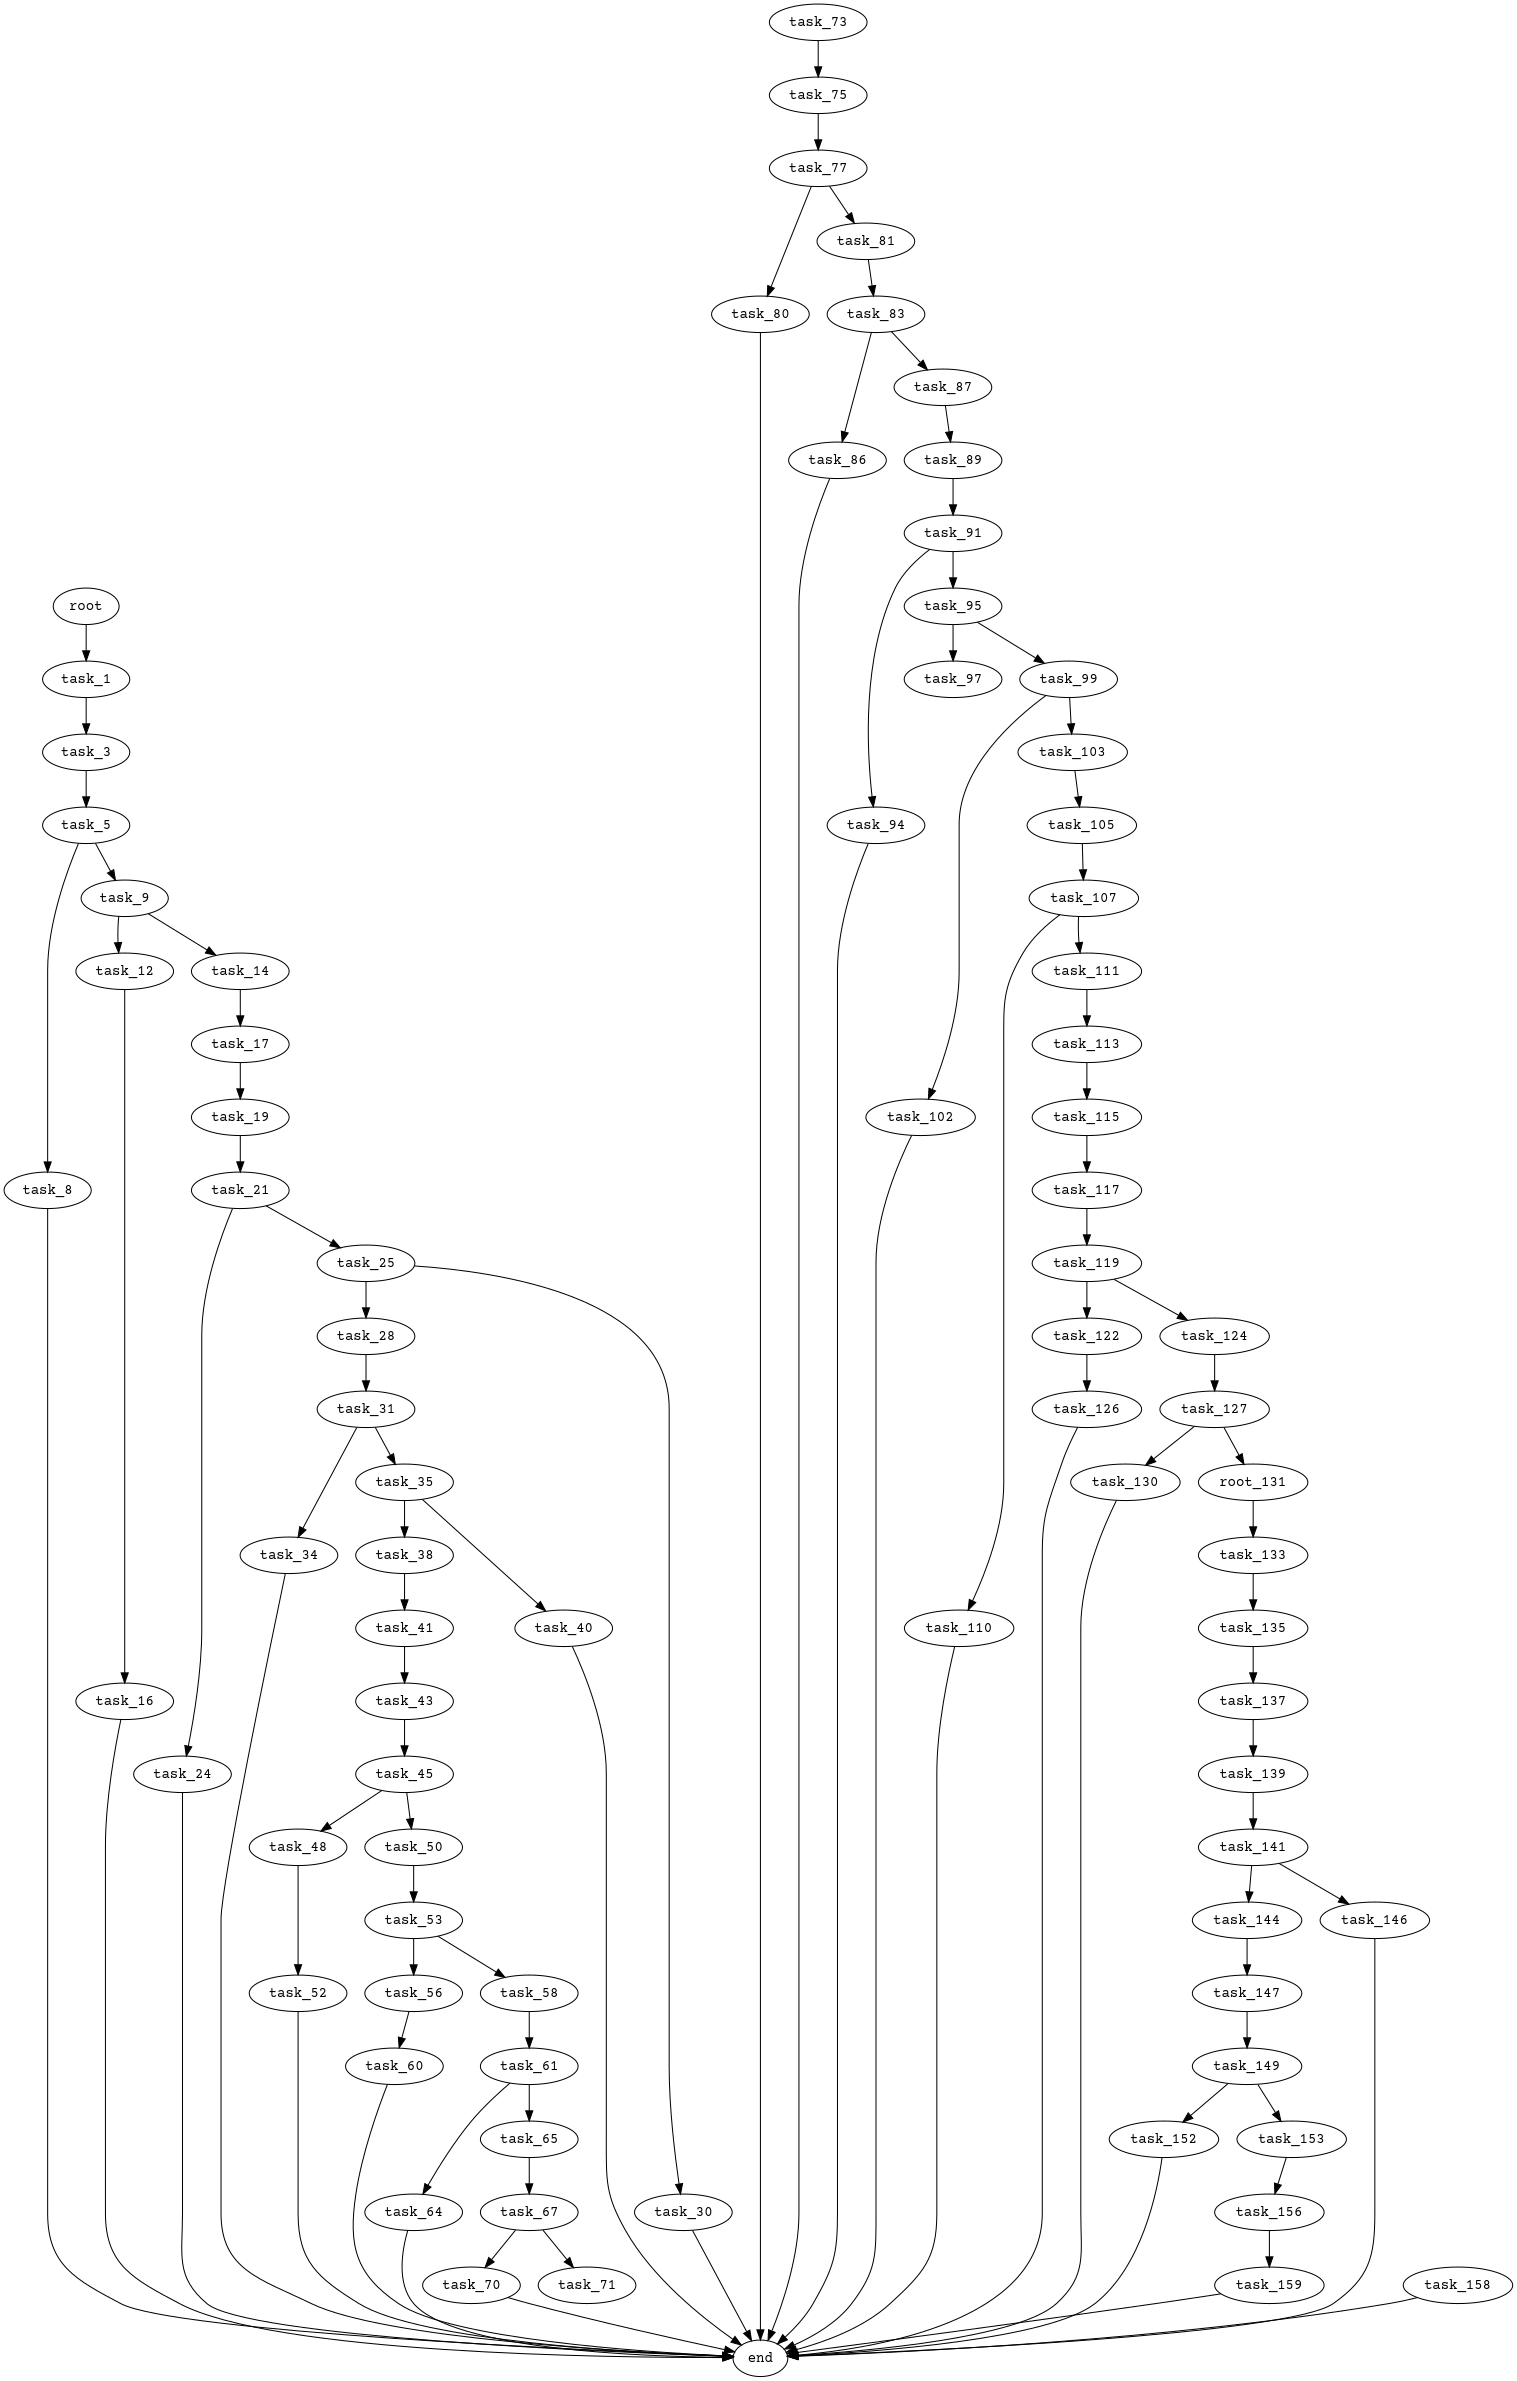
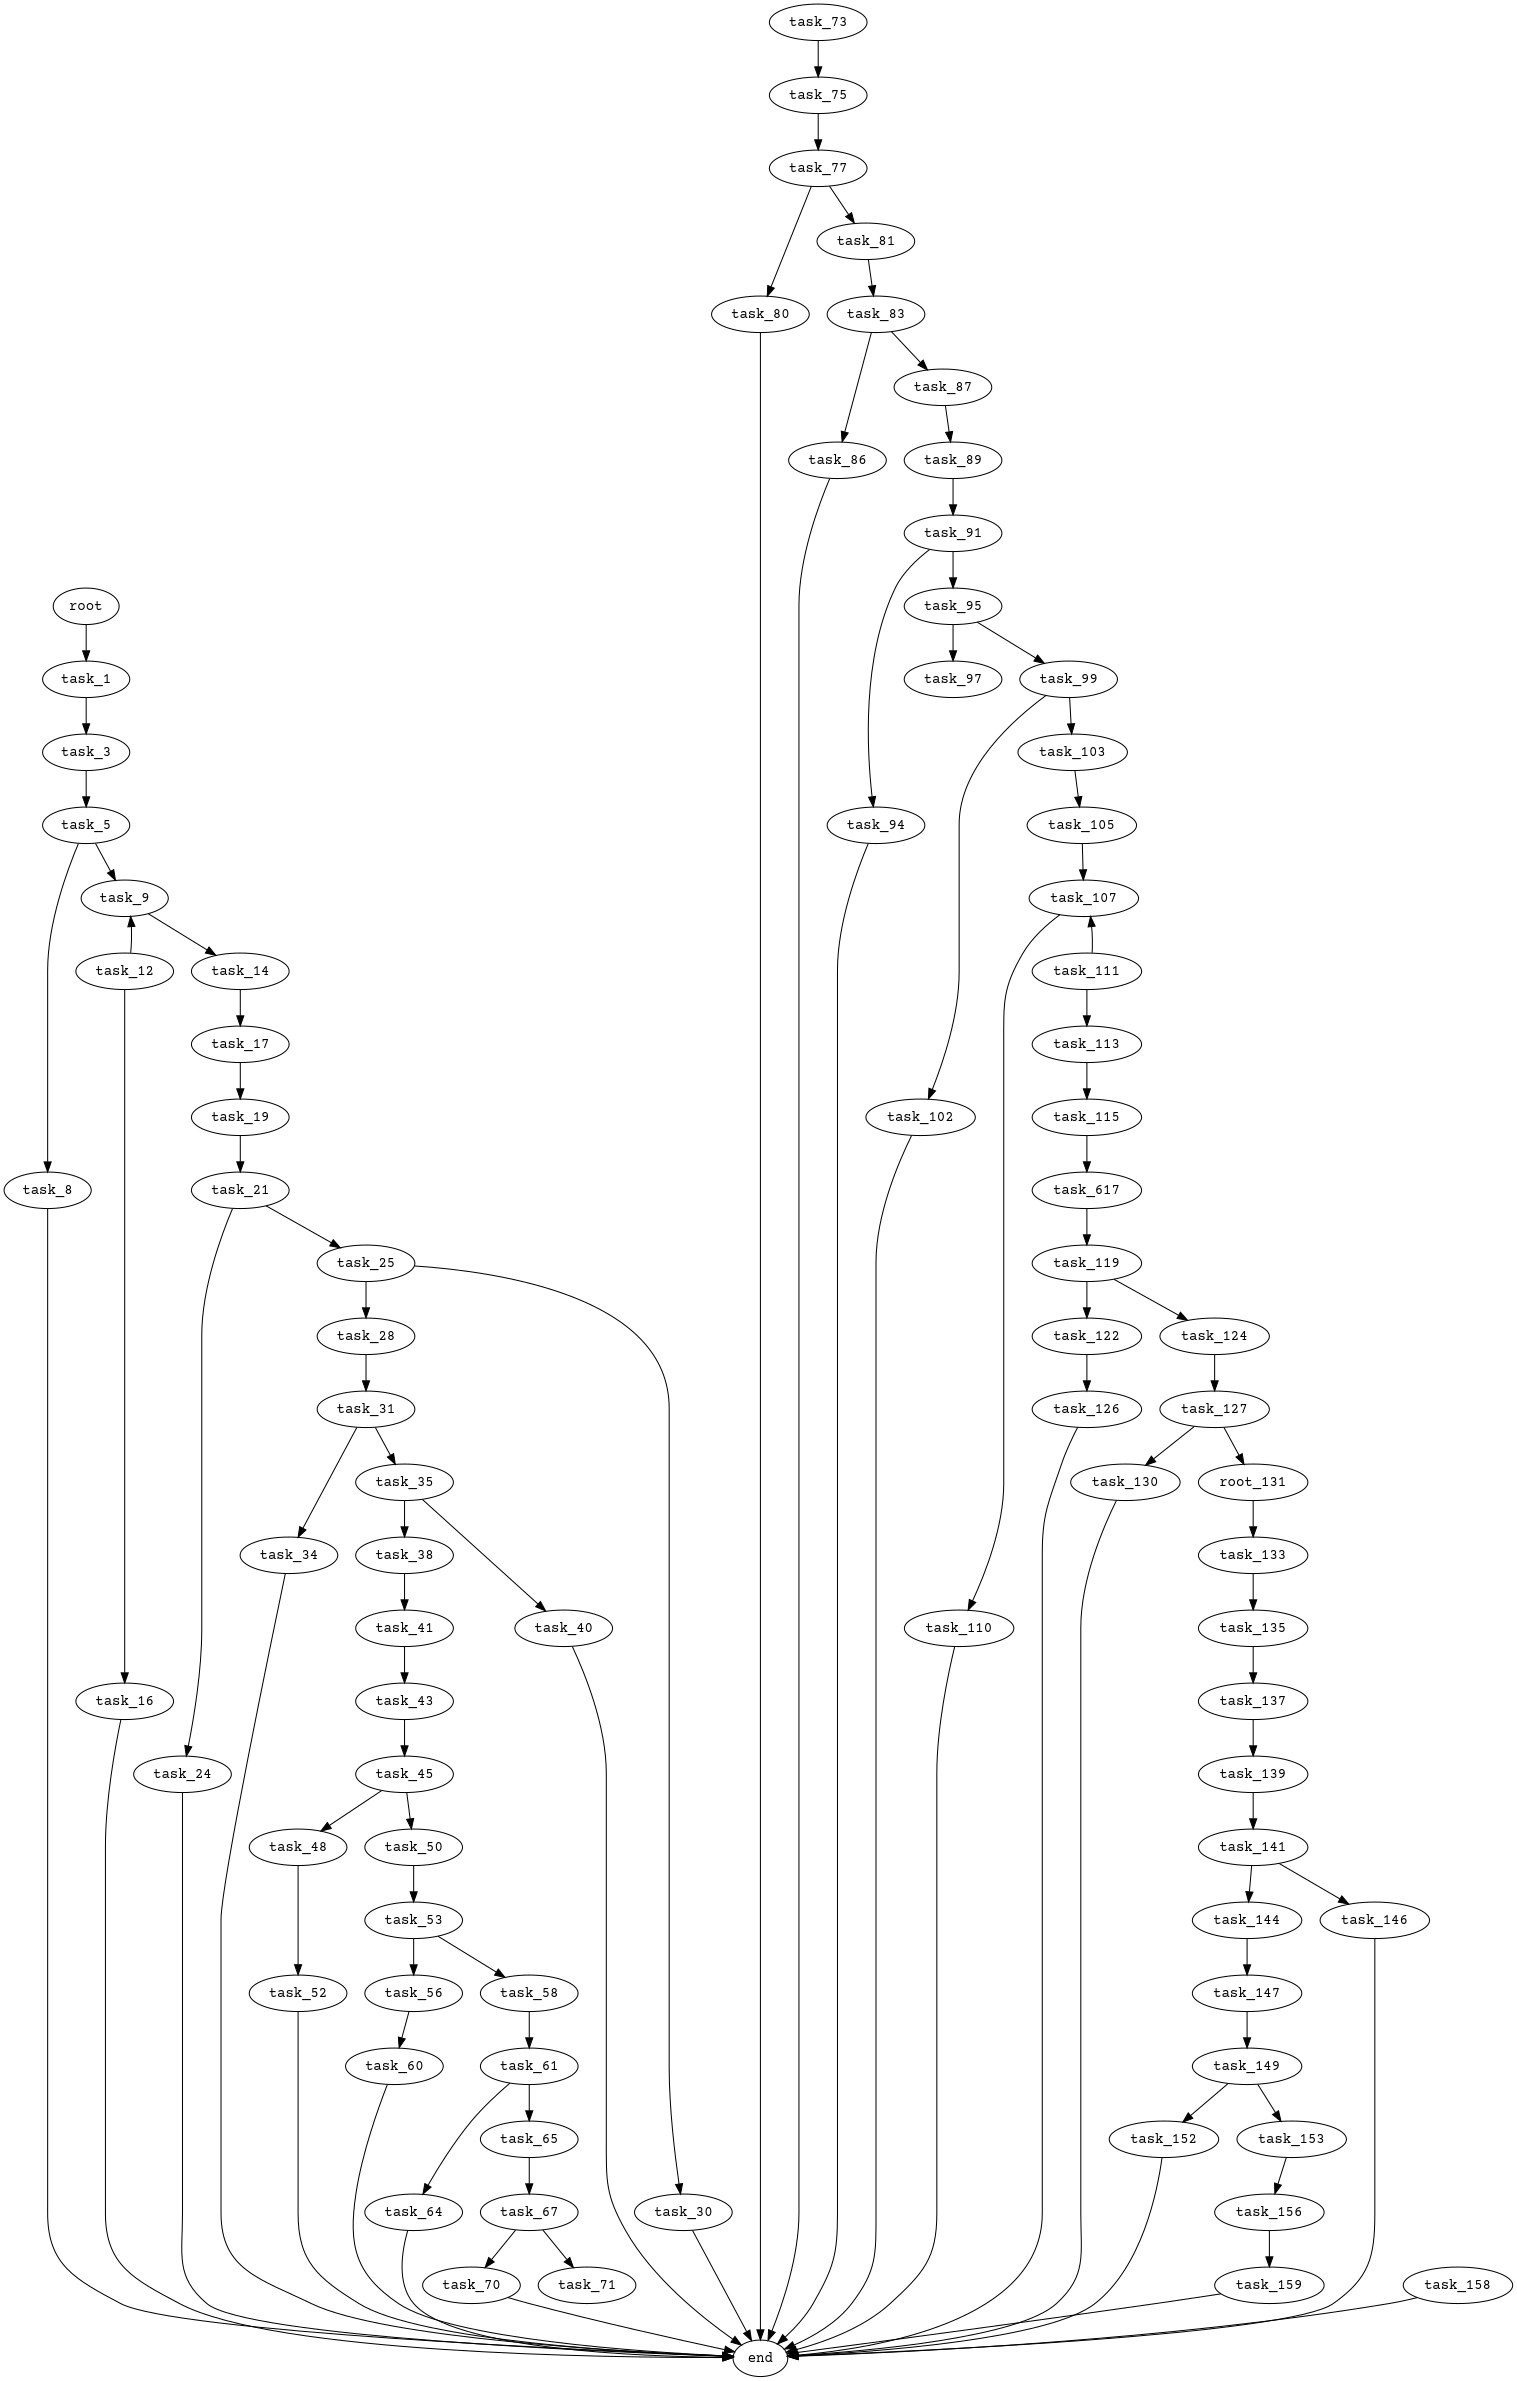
(118, 929) -> (131, 940)
(1078, 929) -> (1092, 940)
(1087, 1190) -> (1087, 1190)
